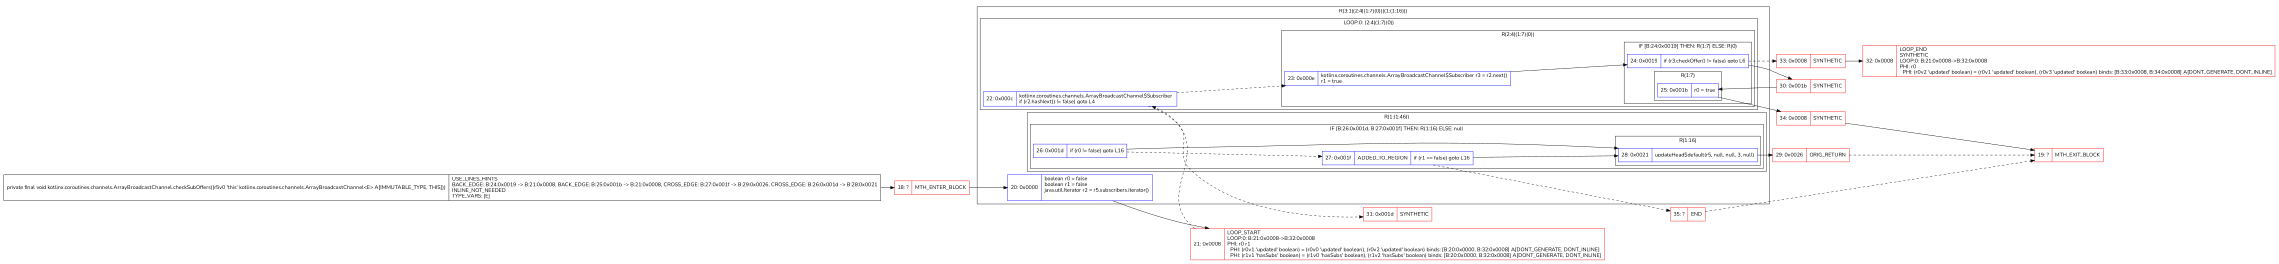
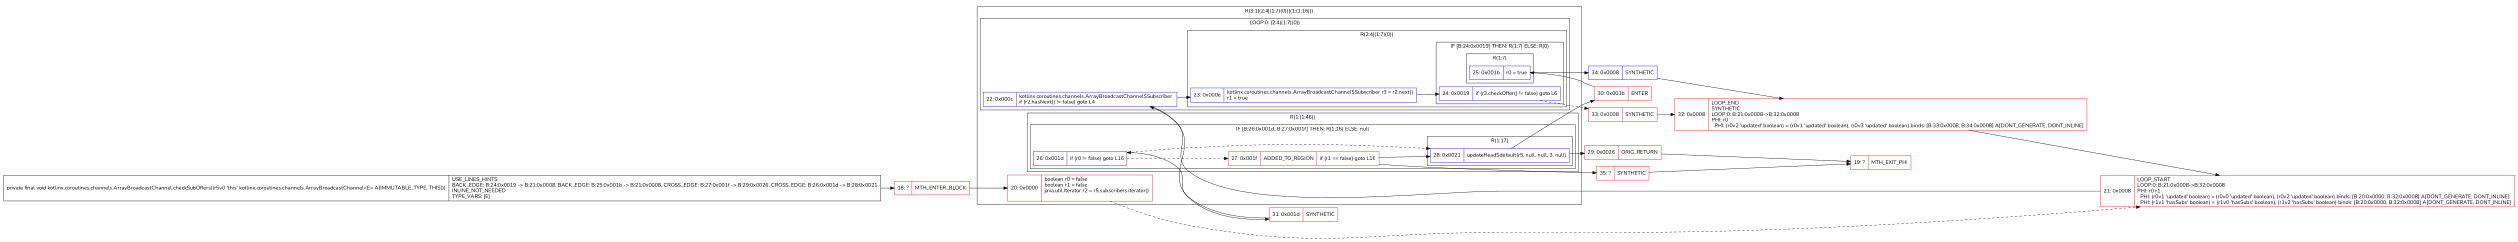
(1767, 69) -> (1554, 122)
(1828, 86) -> (1640, 93)
(1229, 89) -> (1182, 97)
(1811, 118) -> (1623, 73)
(1938, 136) -> (1718, 88)
(1688, 140) -> (1500, 141)
(1371, 144) -> (1276, 144)
none -> (2092, 152)
(1940, 155) -> (1754, 158)
(2078, 155) -> (1890, 162)
(1186, 157) -> (1602, 191)
(1398, 158) -> (1304, 158)
none -> (1182, 179)
(1868, 186) -> (1748, 168)
(1080, 188) -> (1080, 188)
(1550, 188) -> (1486, 170)
(1230, 196) -> (1180, 181)
(1697, 214) -> (1632, 173)
(1158, 216) -> (1621, 232)
